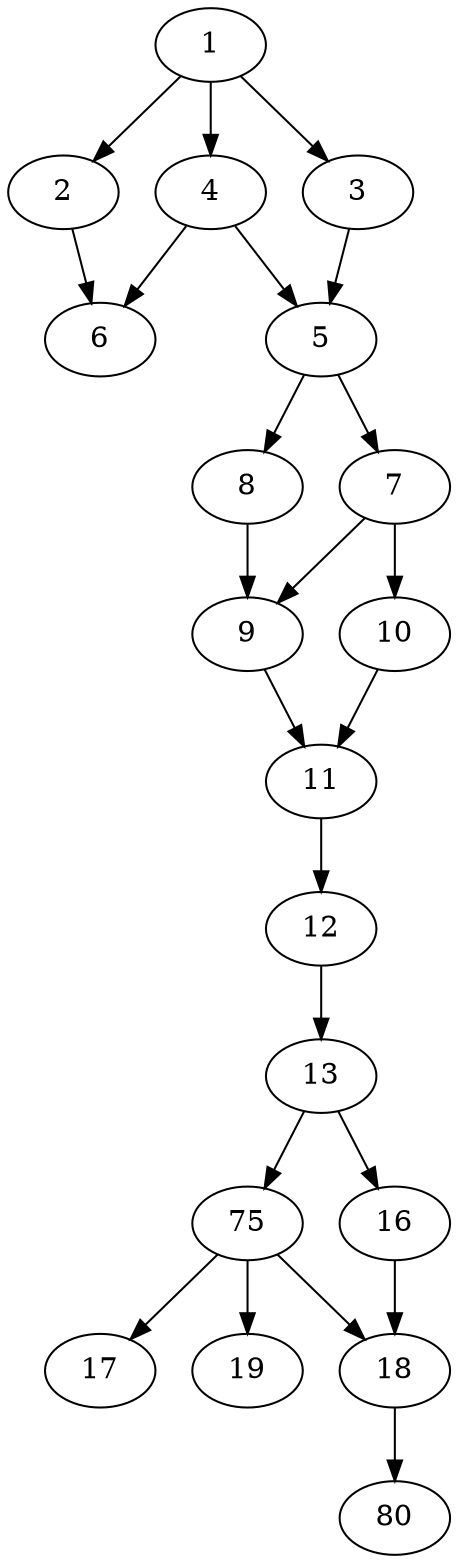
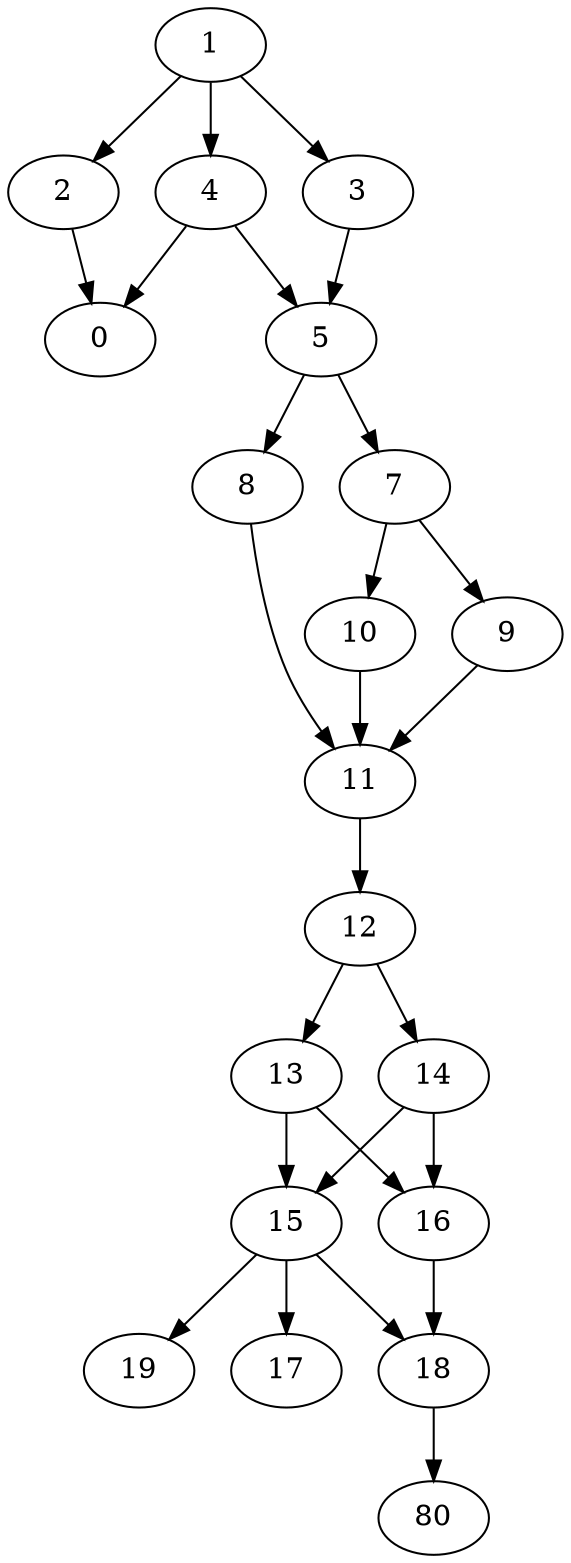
(100, 340) -> (100, 340)
(248, 551) -> (273, 632)
none -> (434, 1076)
(248, 1223) -> (286, 1223)
